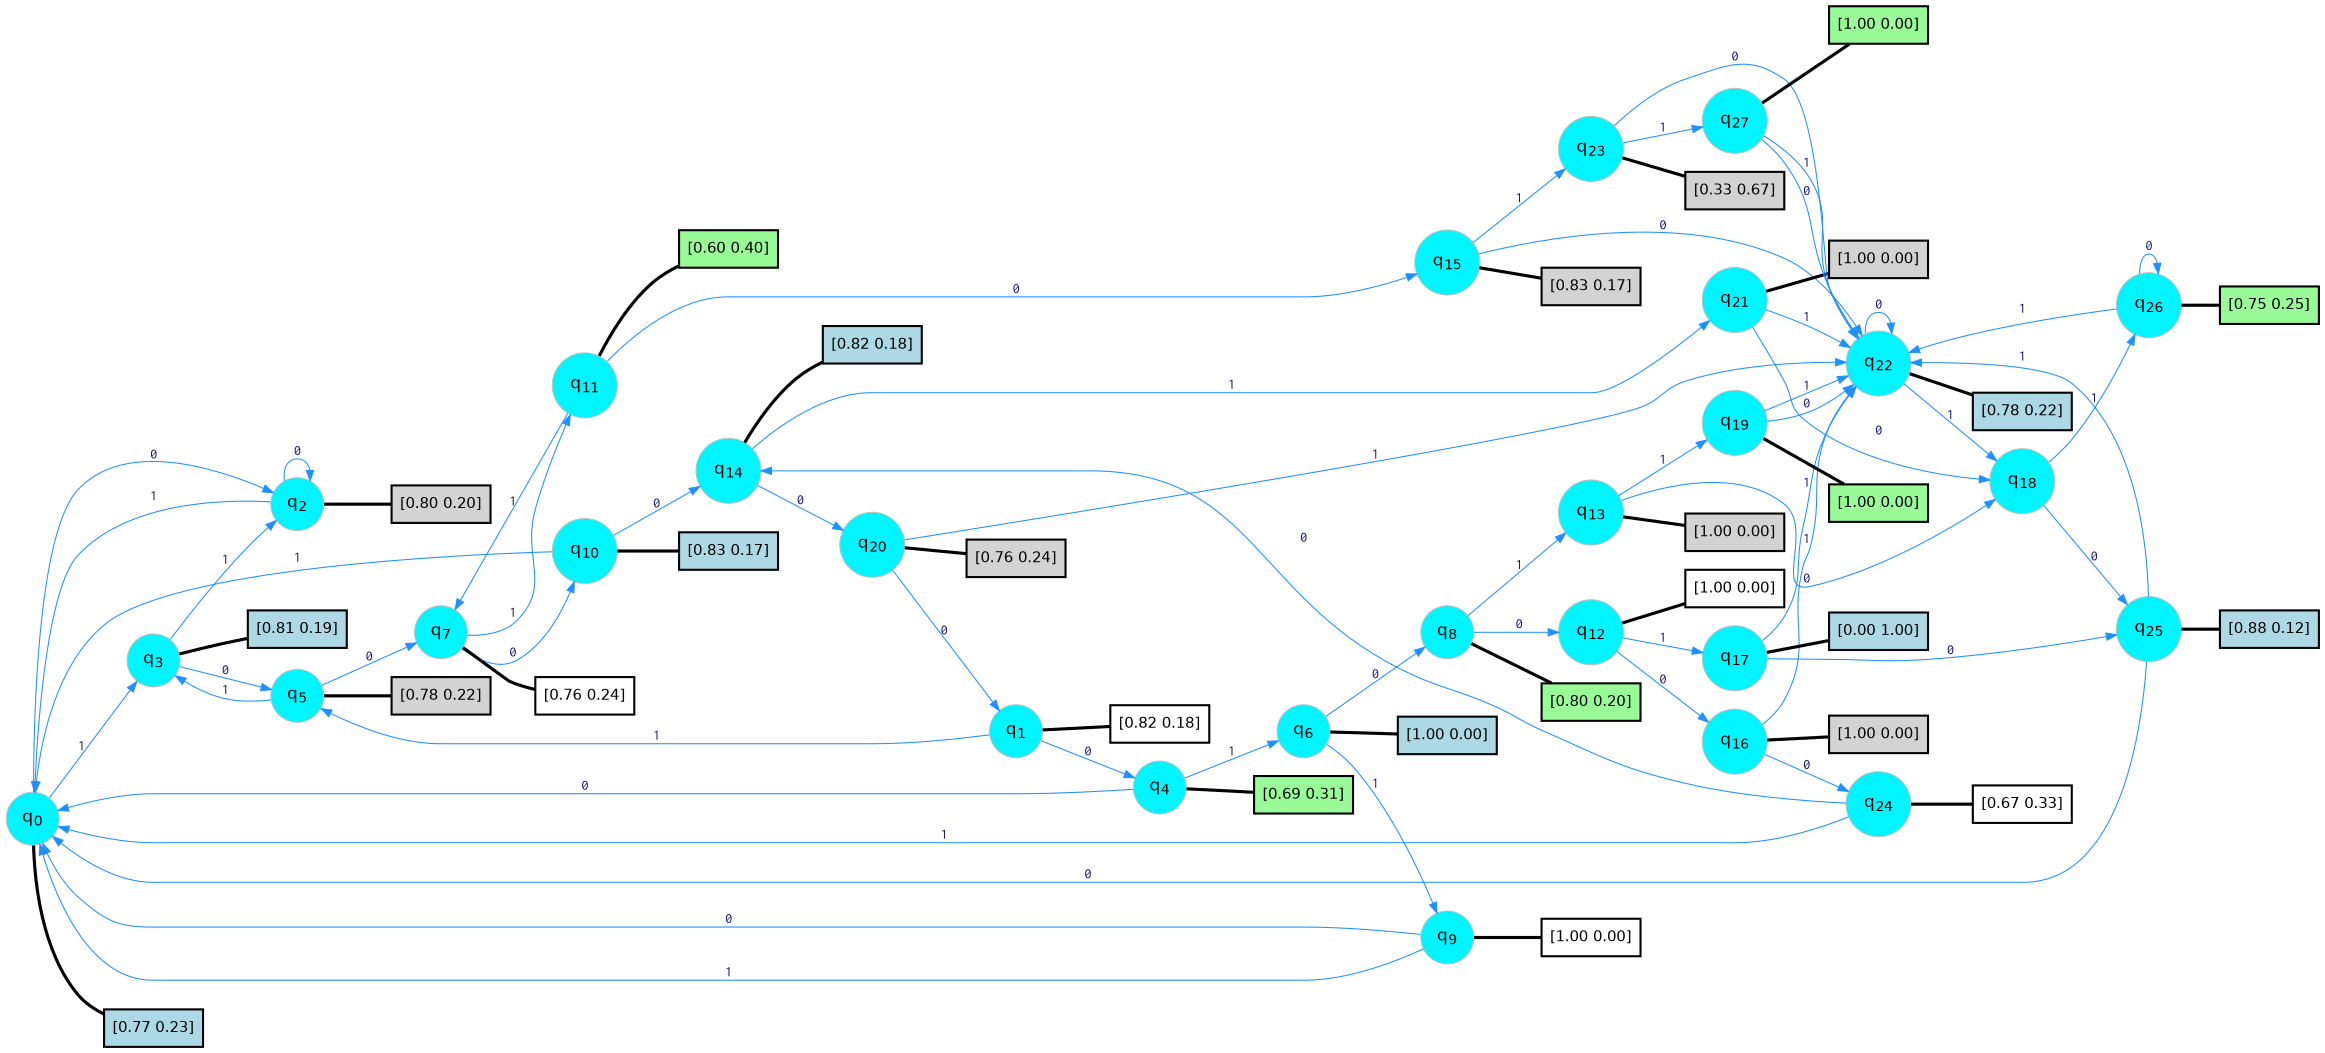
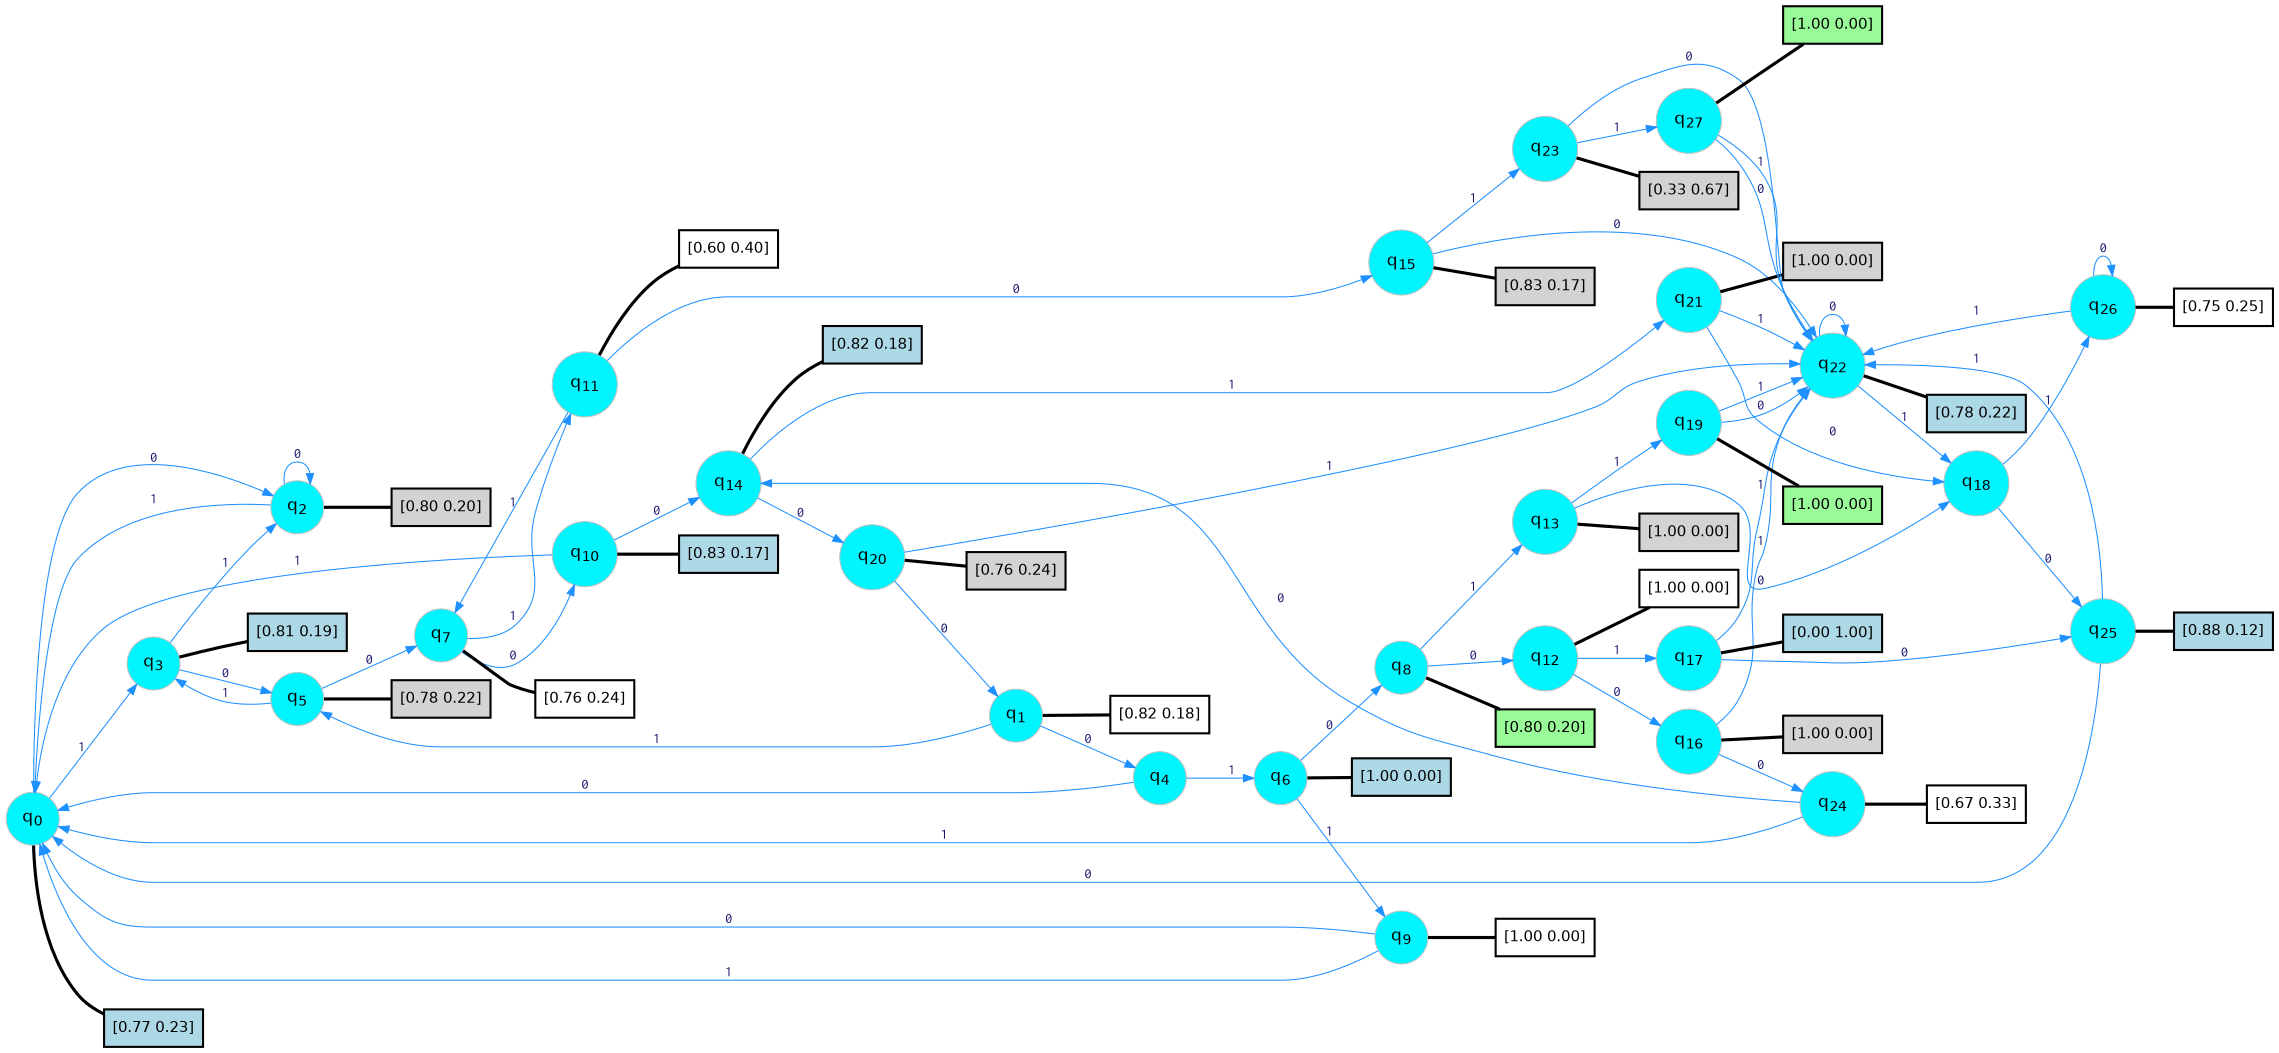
(729, 249) -> (729, 249)
(2269, 305) -> (2223, 307)
(1304, 795) -> none
